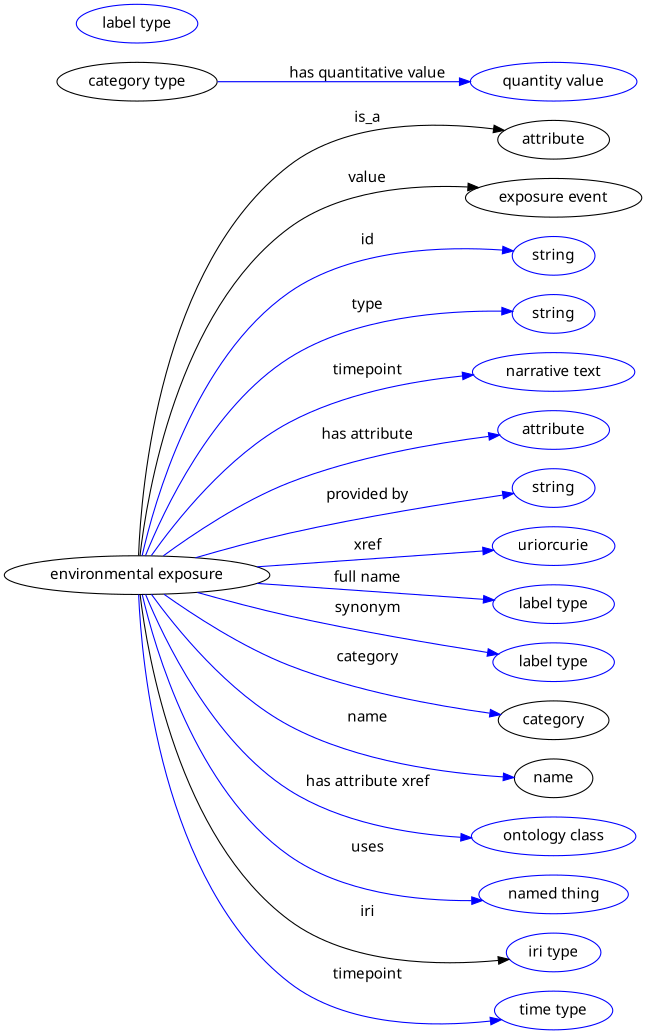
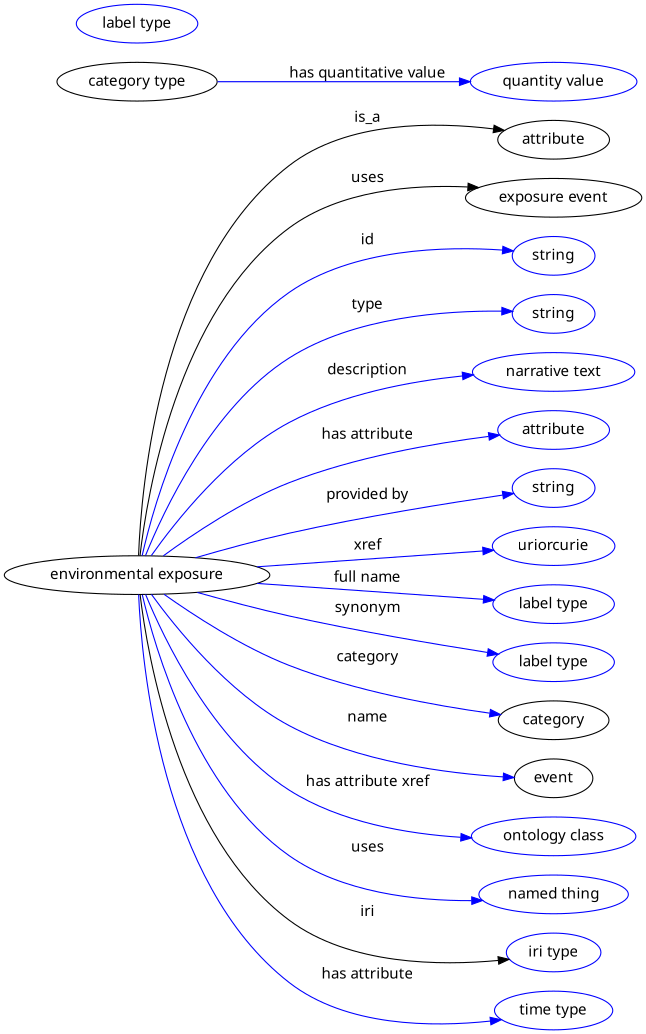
(368, 178) -> (368, 178)
(368, 370) -> (368, 370)
(554, 778) -> (554, 778)
(368, 974) -> (368, 974)
